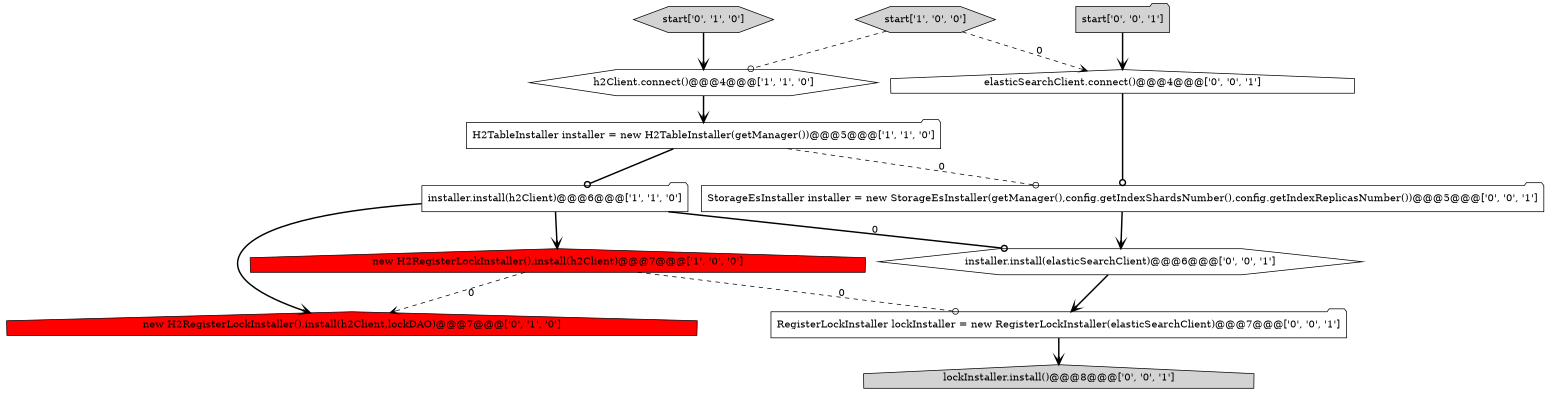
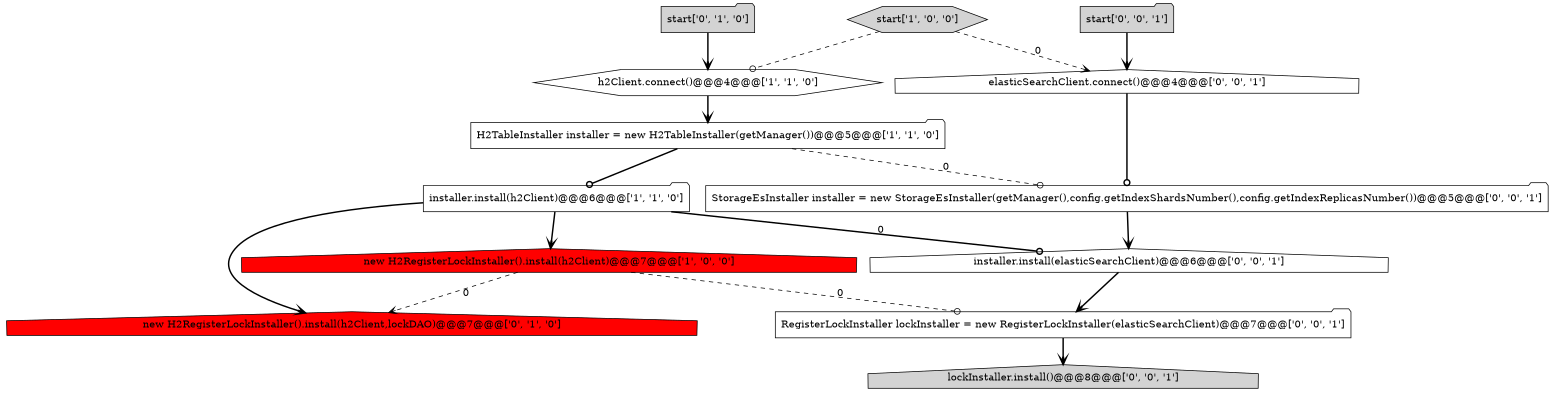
(704, 20) -> (708, 20)
(1120, 262) -> (1129, 262)
